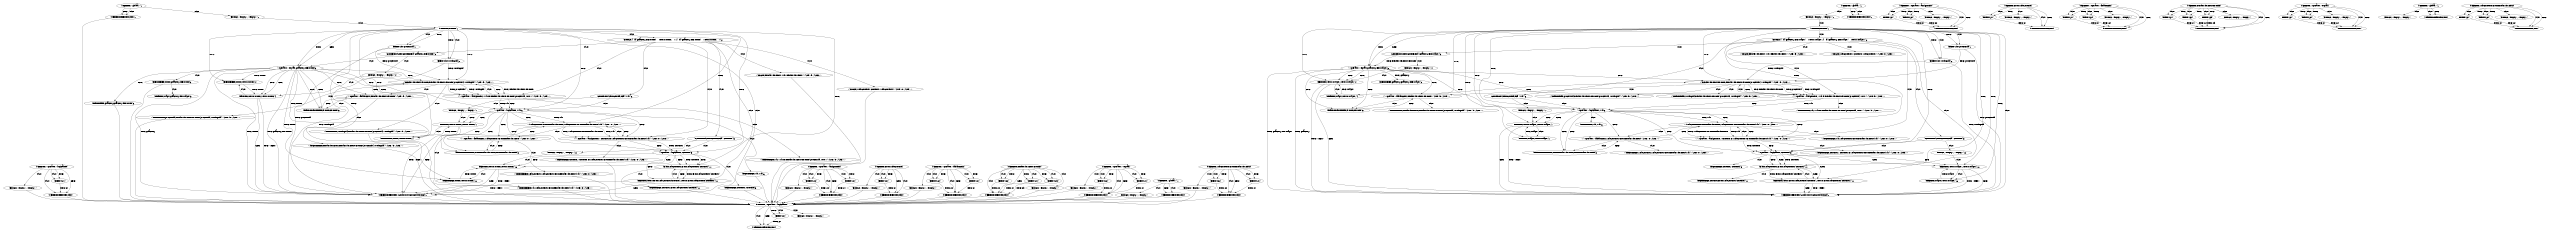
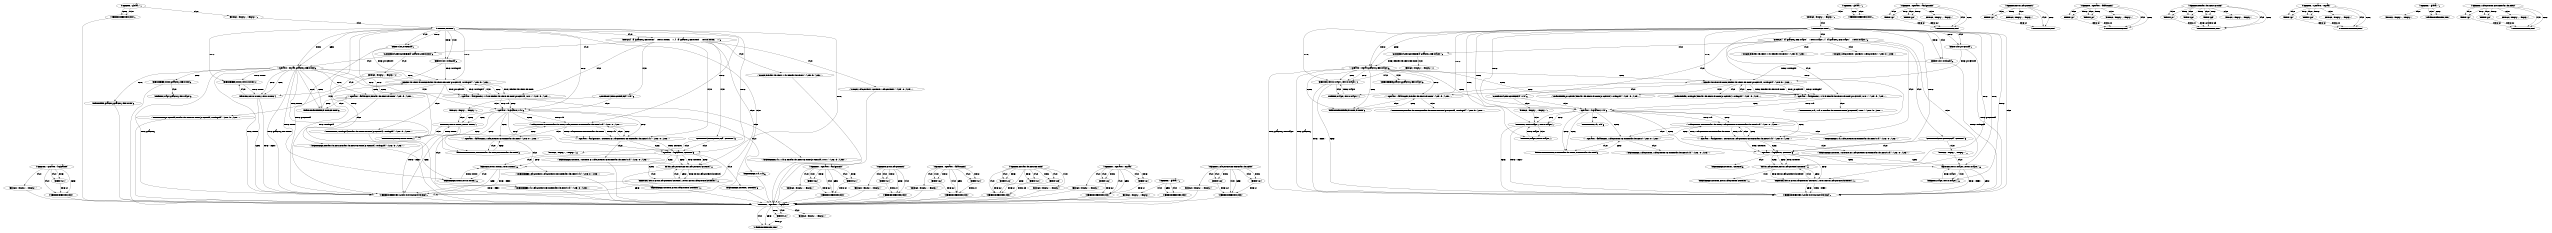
(198, 75) -> (197, 75)
(1402, 75) -> (1399, 75)
